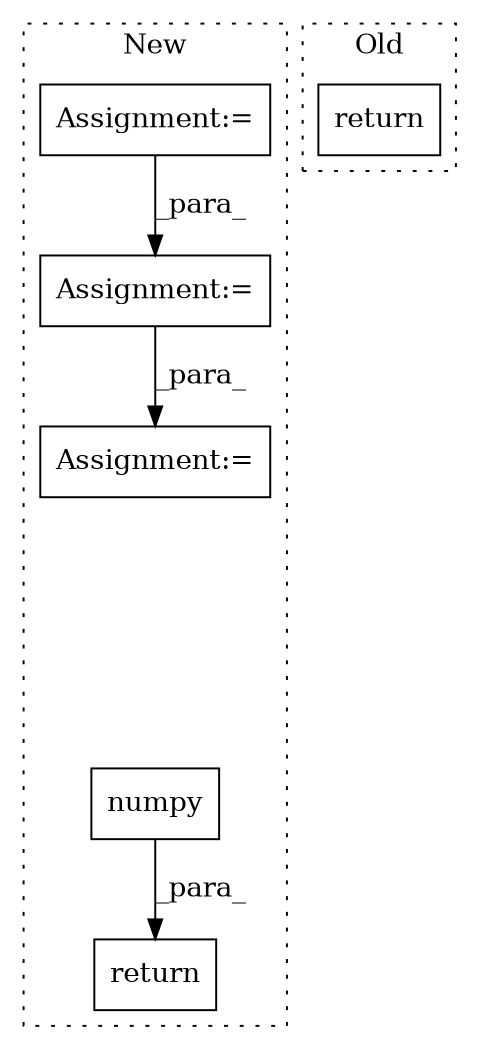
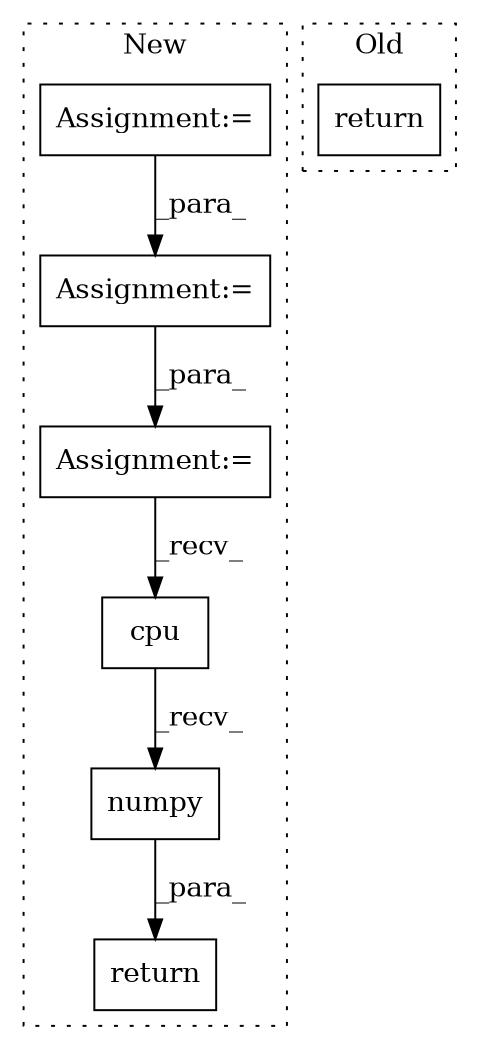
none -> (155, 633)
